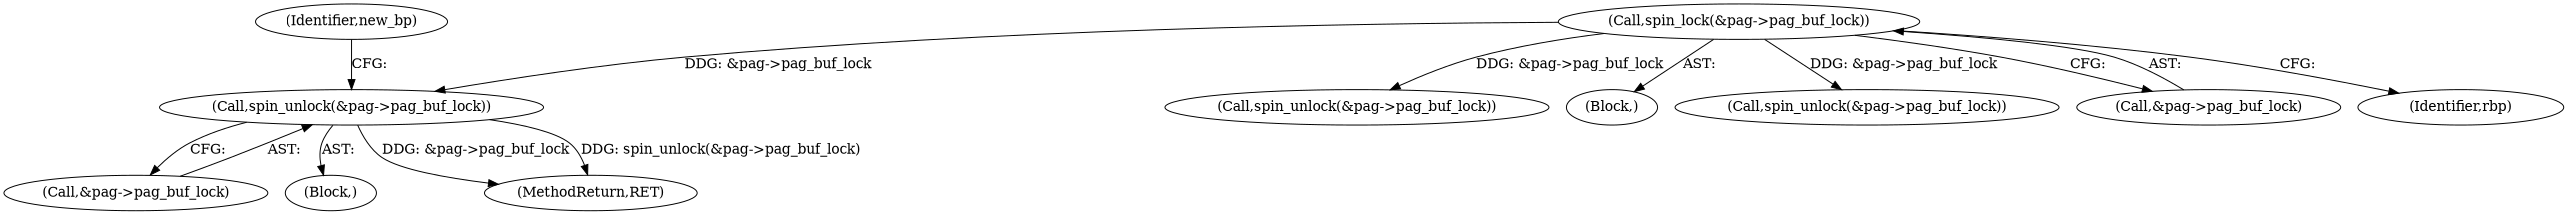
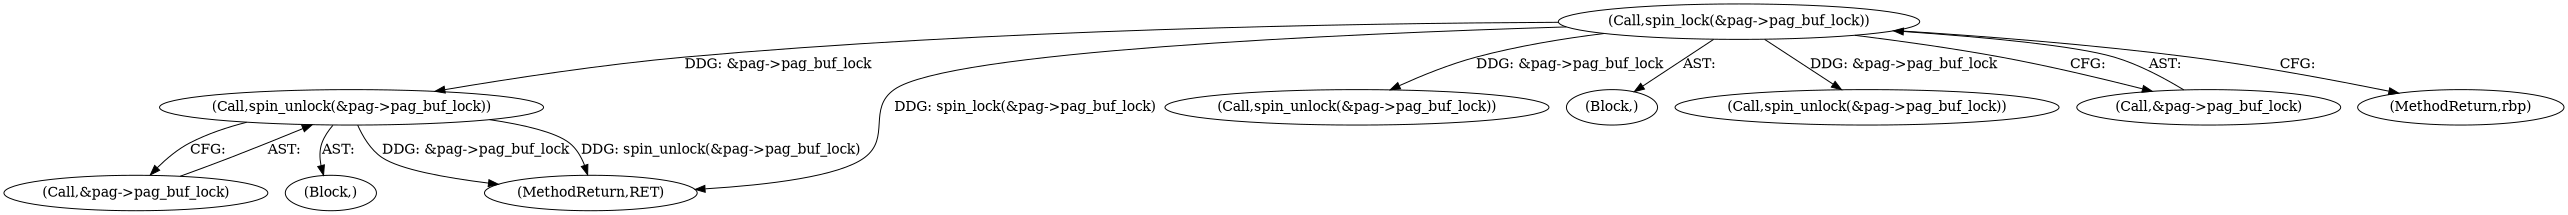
(352, 22) -> none
none -> (1108, 52)
(2461, 107) -> (2461, 107)
